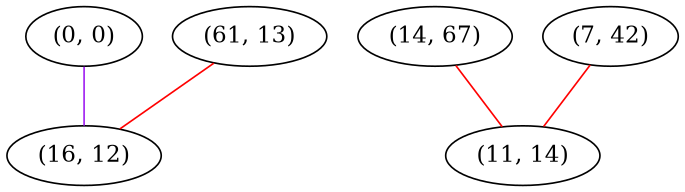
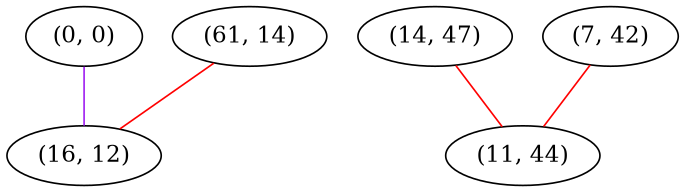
(250, 36) -> (250, 36)
(435, 36) -> (435, 36)
(523, 156) -> (523, 156)
